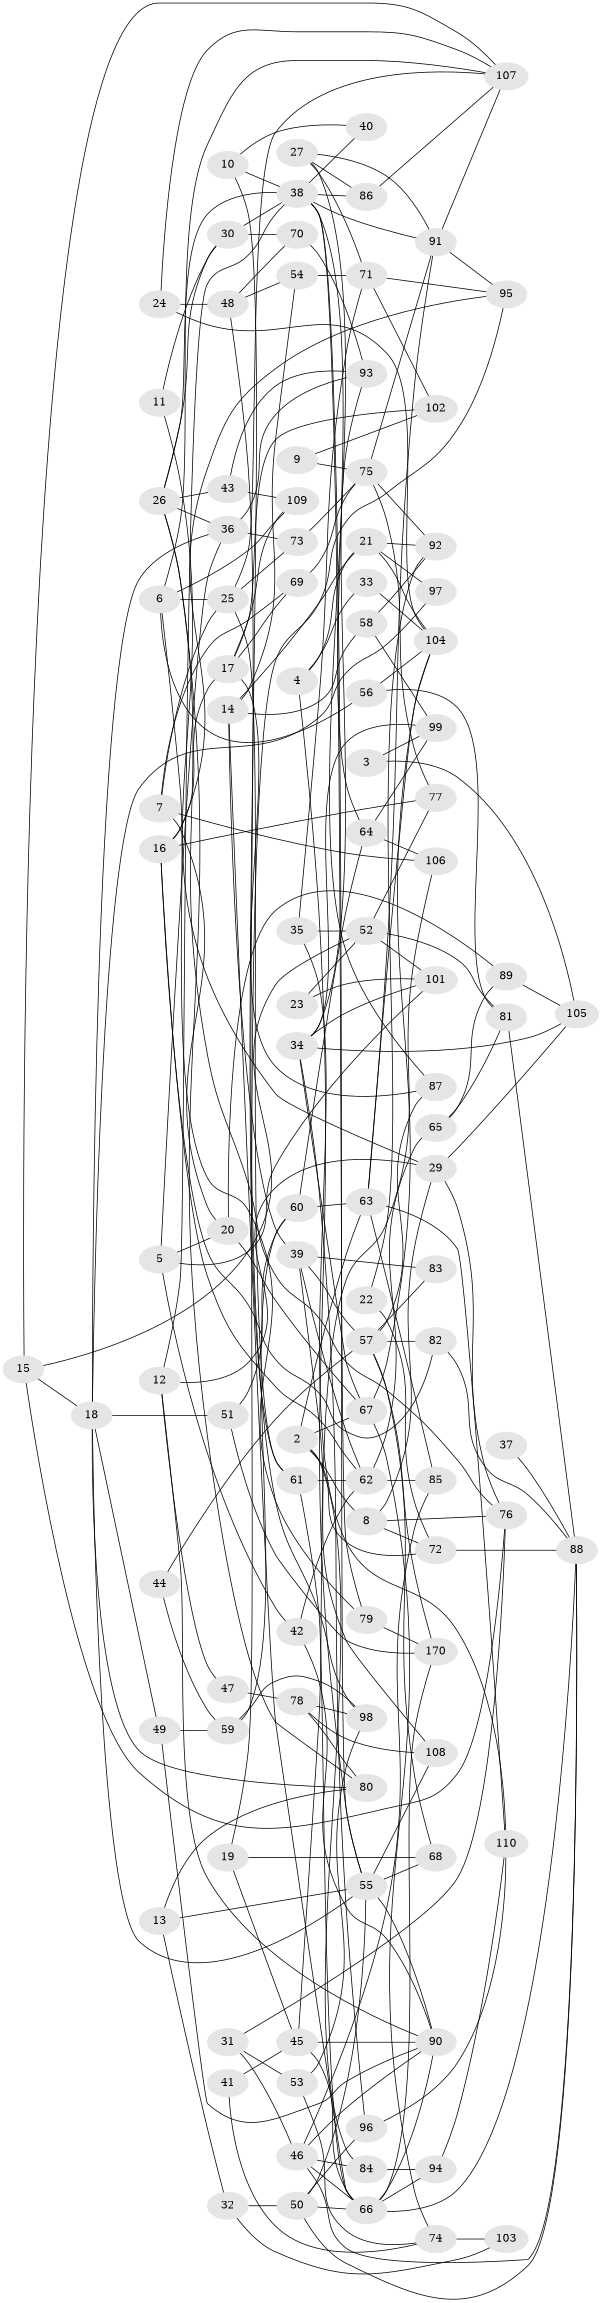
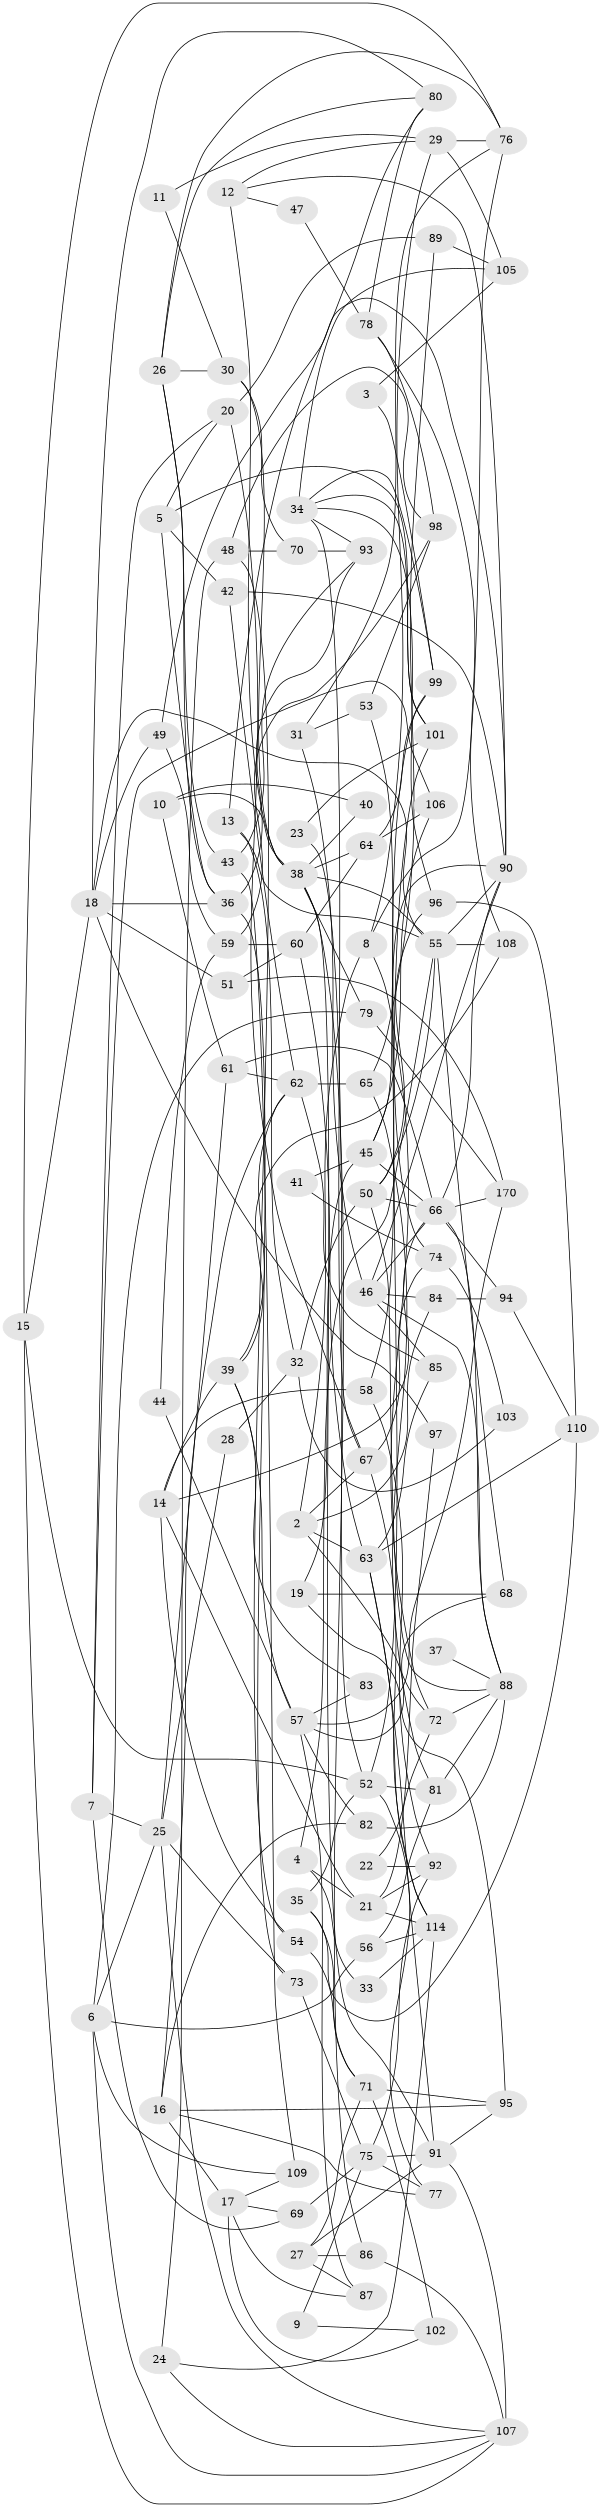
(194, 243) -> none
(436, 641) -> (436, 1928)
none -> (228, 1440)
